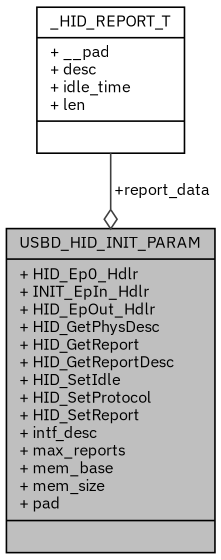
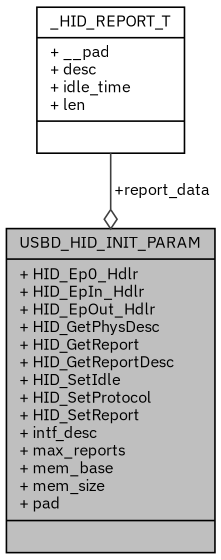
(85, 292) -> (83, 292)
